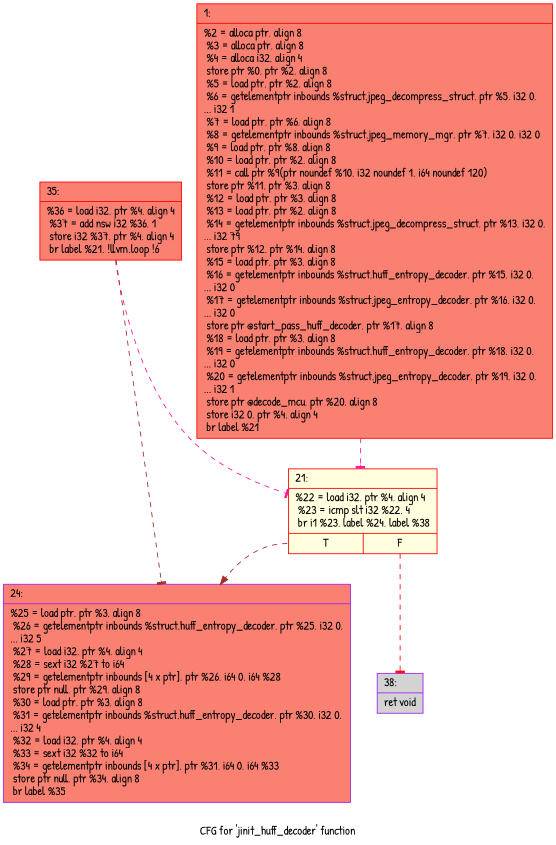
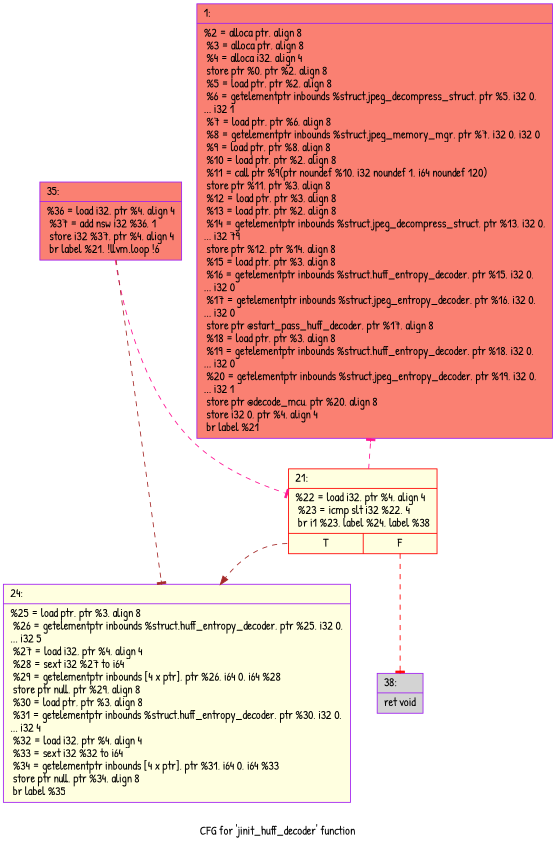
(111, 221) -> (111, 221)
(375, 221) -> (375, 221)
(360, 451) -> (370, 456)
(177, 693) -> (177, 693)
